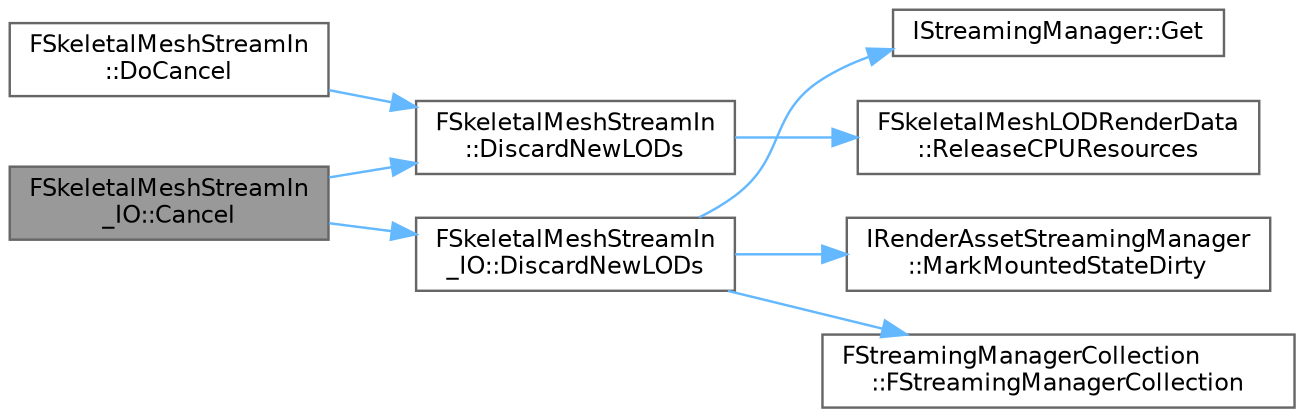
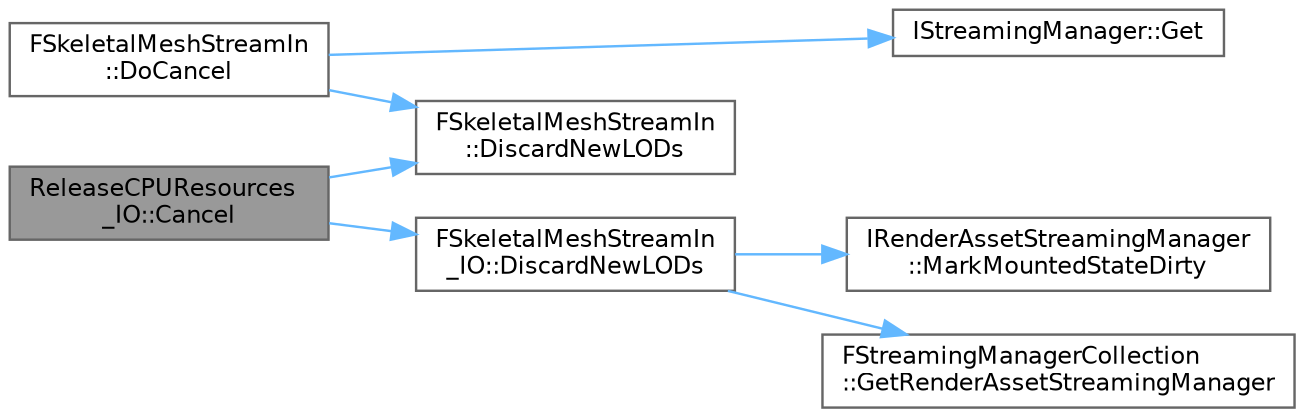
(784, 121) -> (598, 47)
(1058, 137) -> none
(169, 203) -> (169, 203)
(1058, 371) -> (1058, 371)
